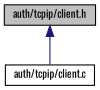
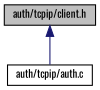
(50, 75) -> (50, 75)
